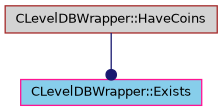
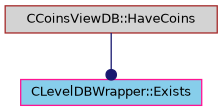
(111, 19) -> (111, 19)
